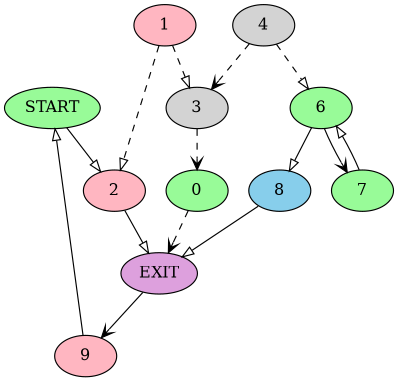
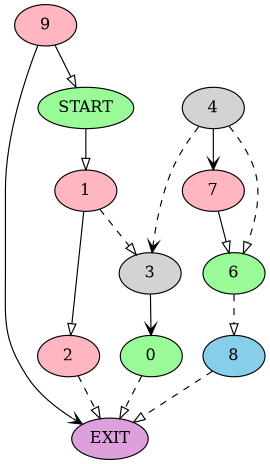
(141, 102) -> (78, 267)
(197, 144) -> (151, 309)
(303, 144) -> (234, 309)
(80, 145) -> (86, 144)
(332, 146) -> (213, 144)
(363, 191) -> (213, 191)
(134, 227) -> (87, 392)
(181, 227) -> (133, 392)
(225, 228) -> (178, 394)
(126, 311) -> (5, 242)
